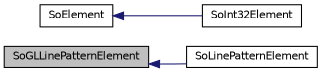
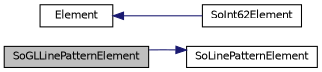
(76, 16) -> (76, 16)
(252, 16) -> (252, 16)
(173, 64) -> (162, 50)
